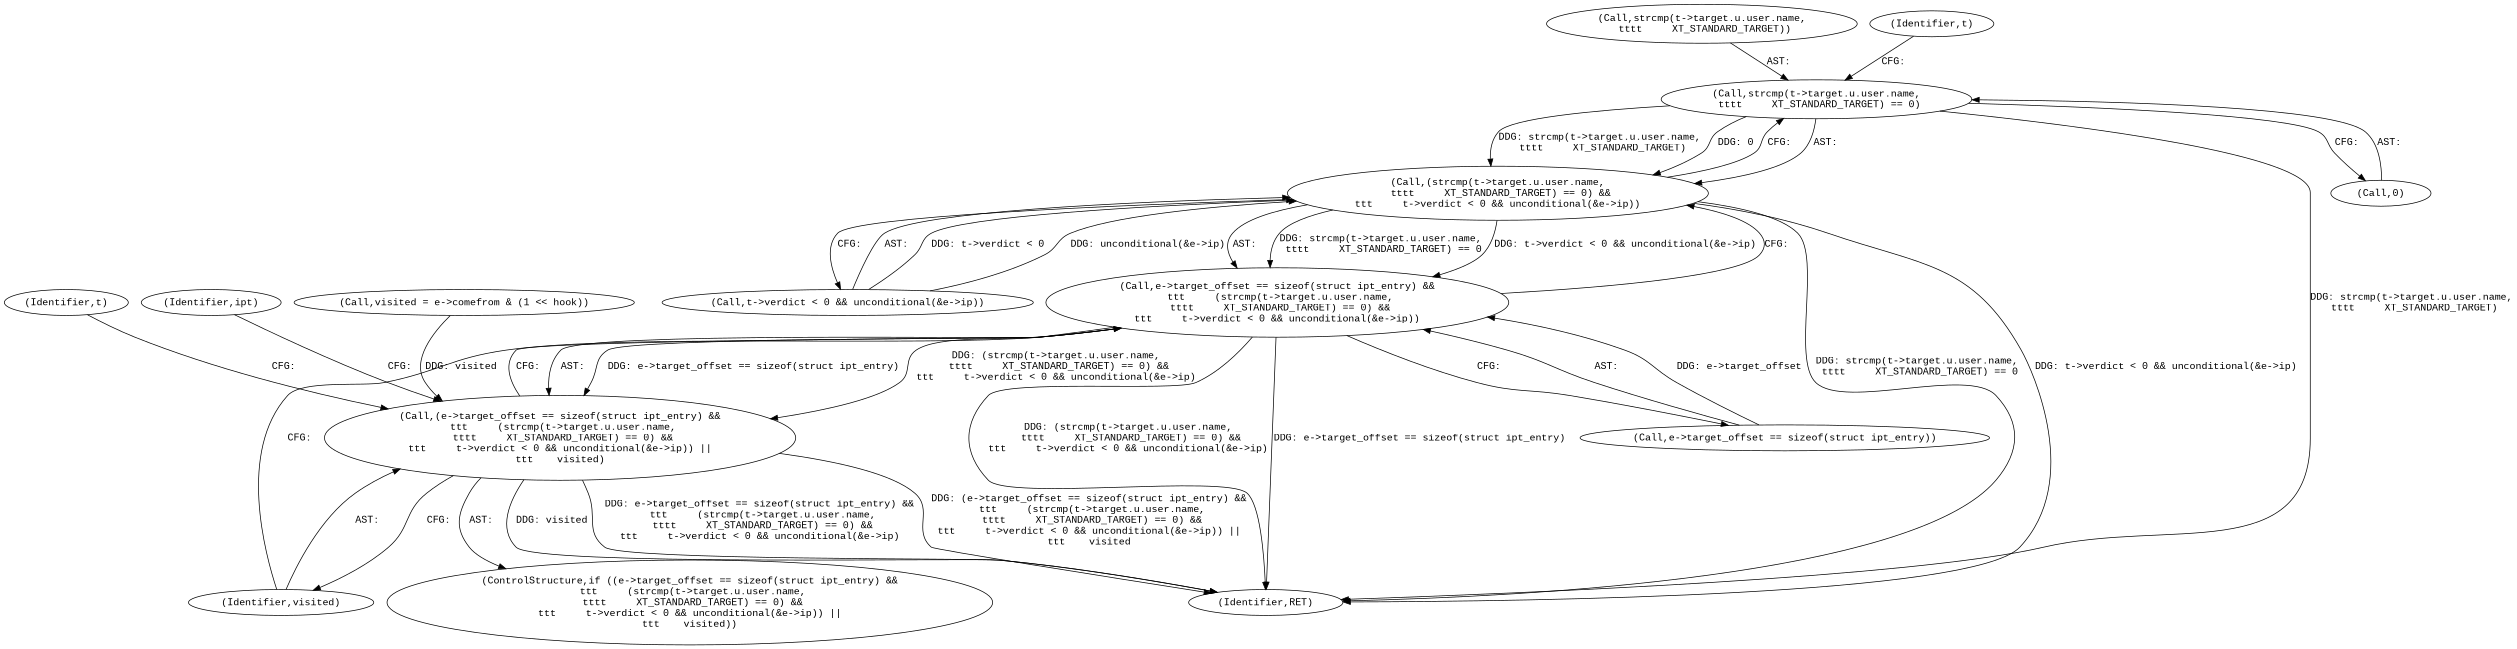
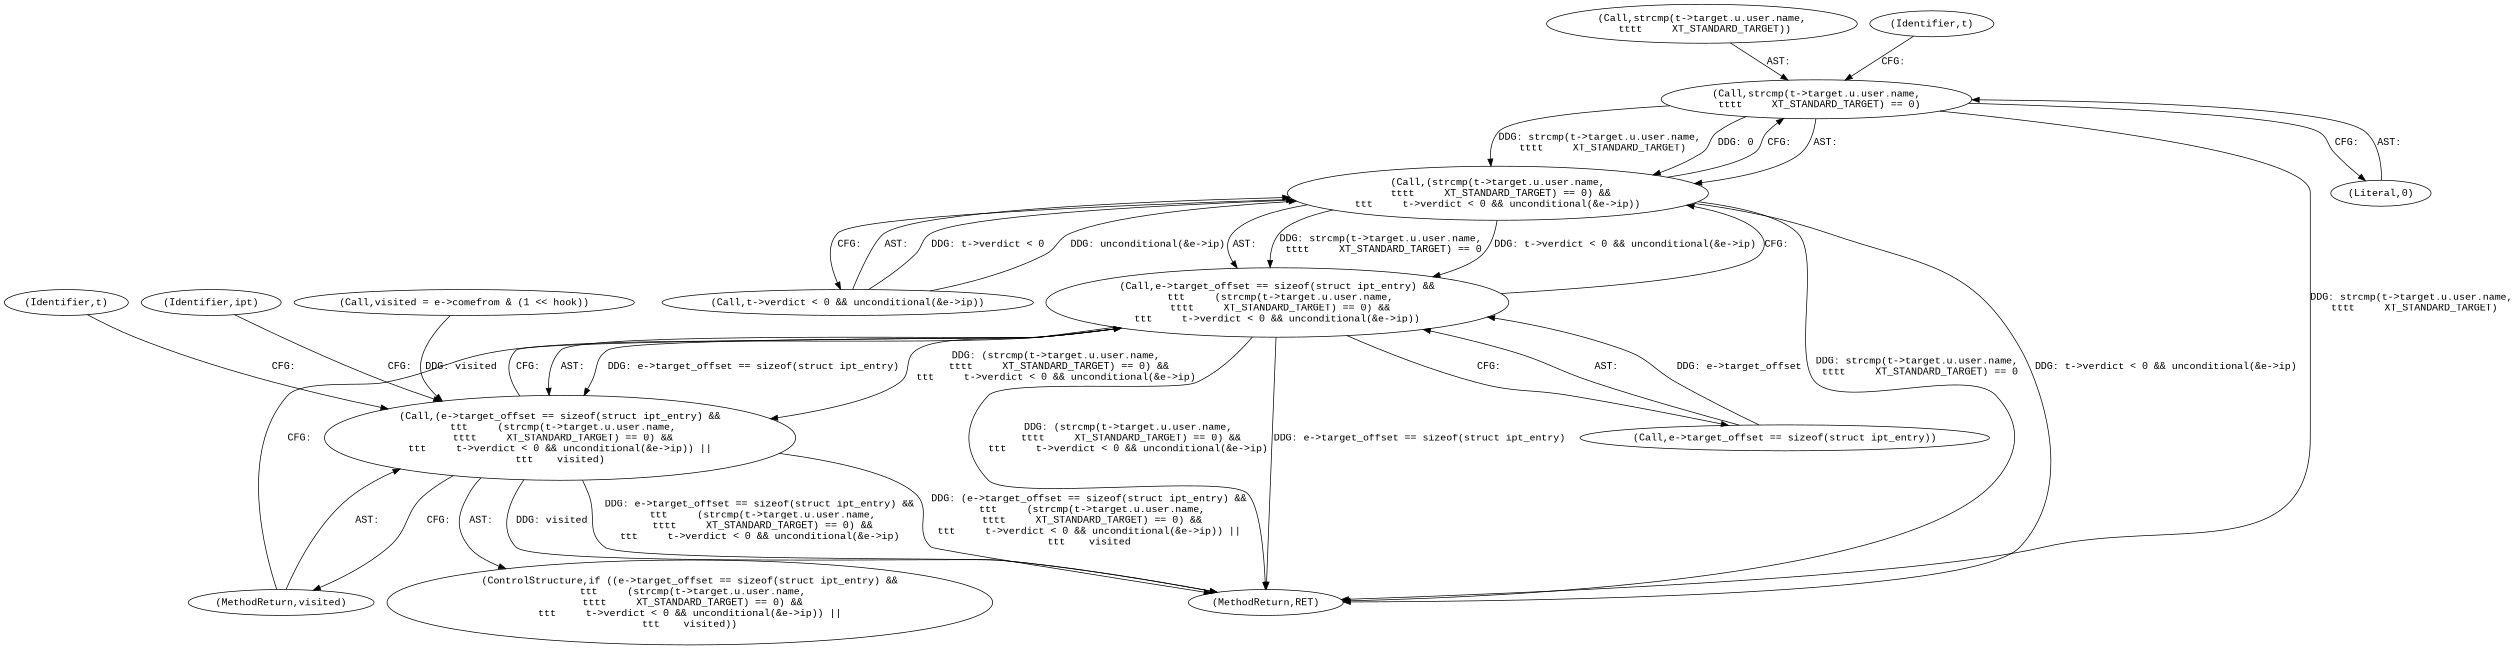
(2381, 193) -> (2381, 193)
(281, 602) -> (281, 602)
(1266, 602) -> (1266, 602)
